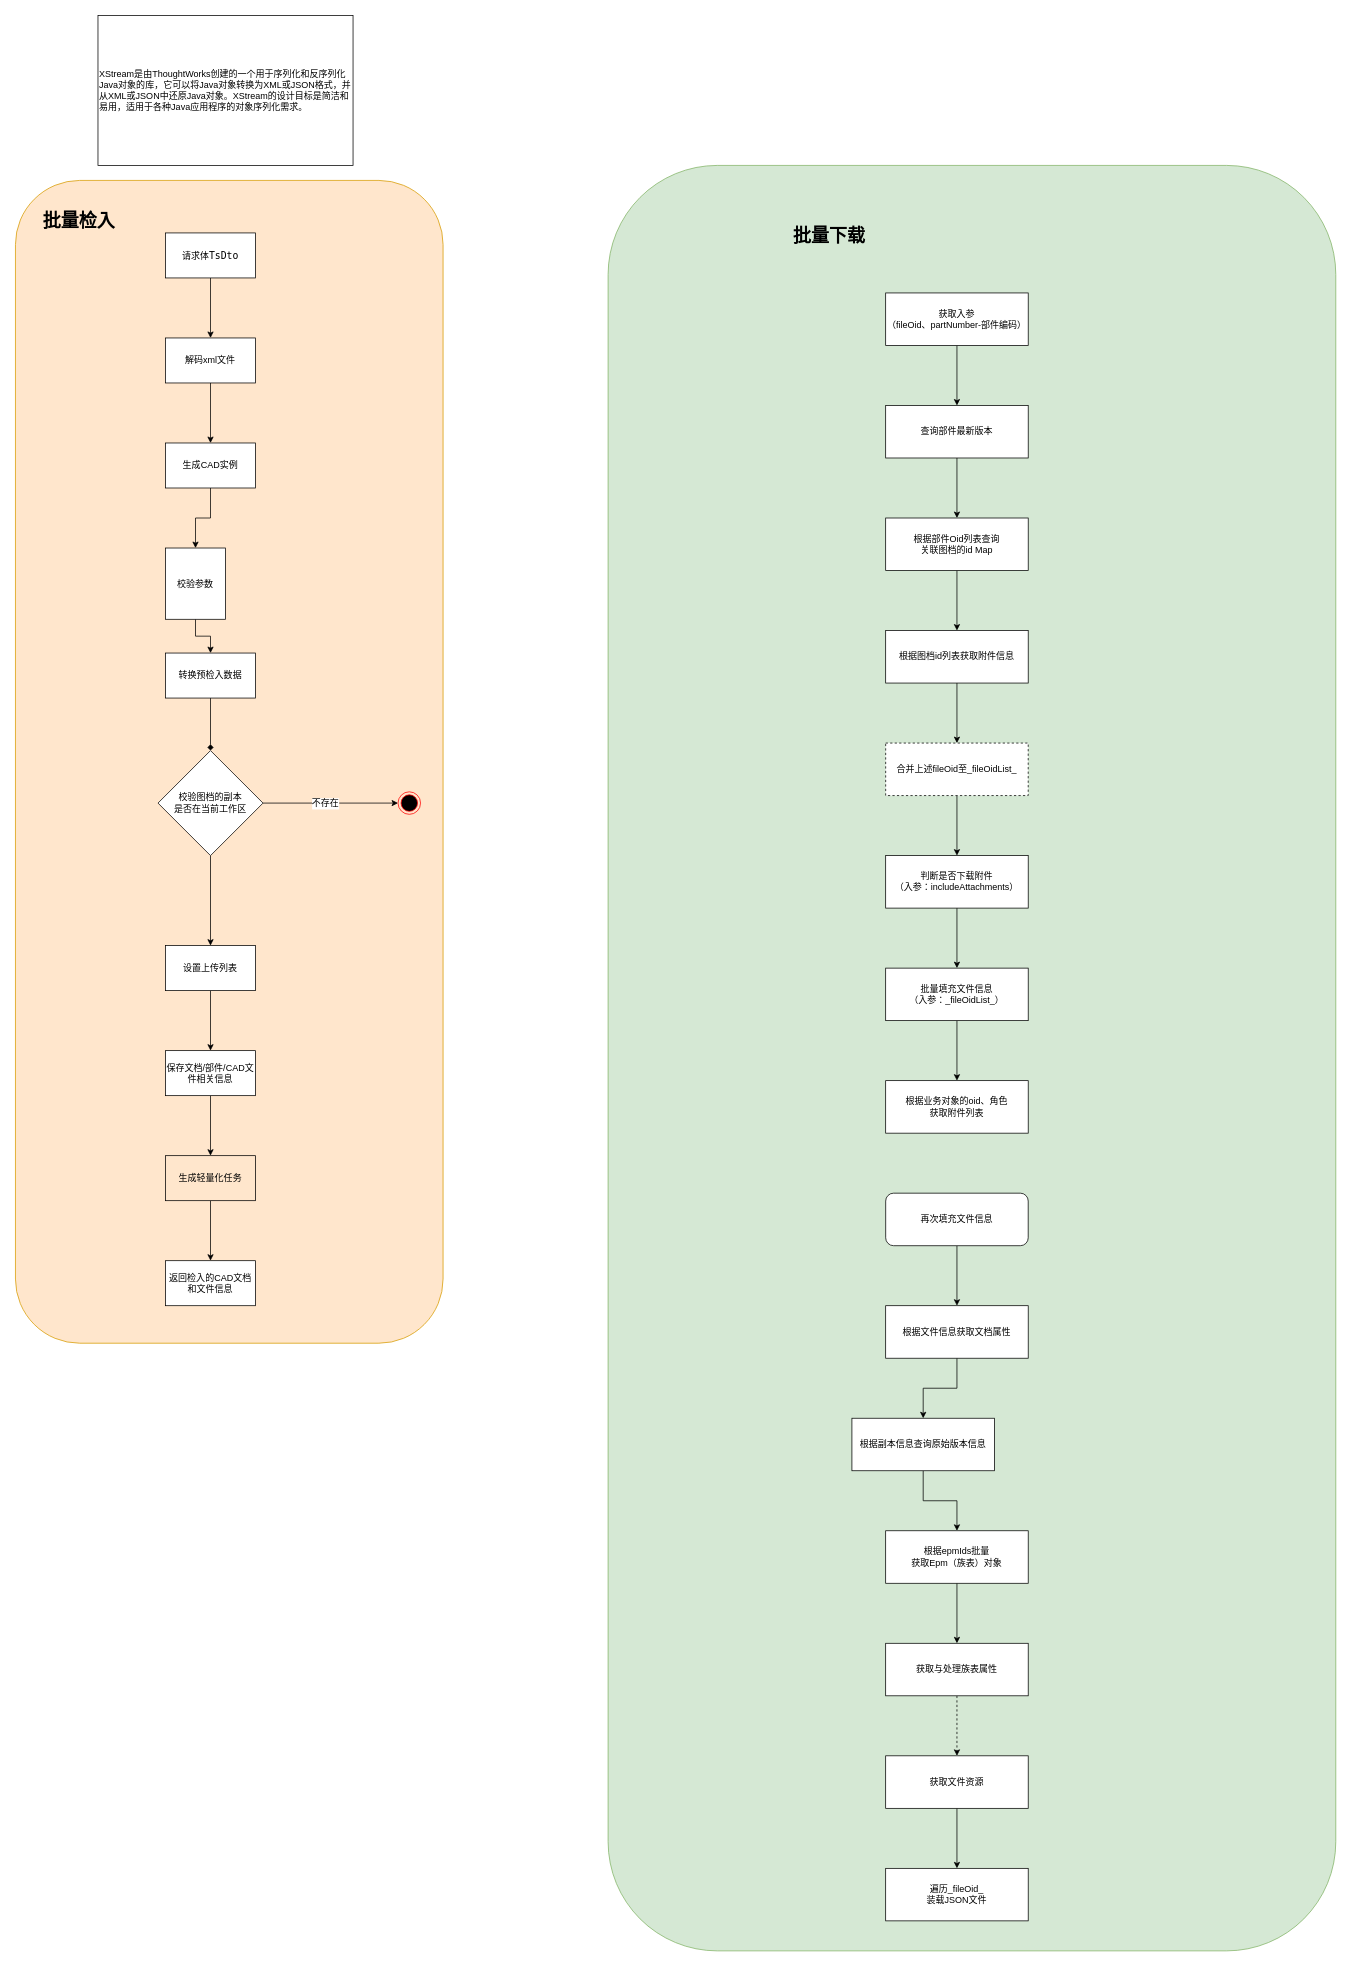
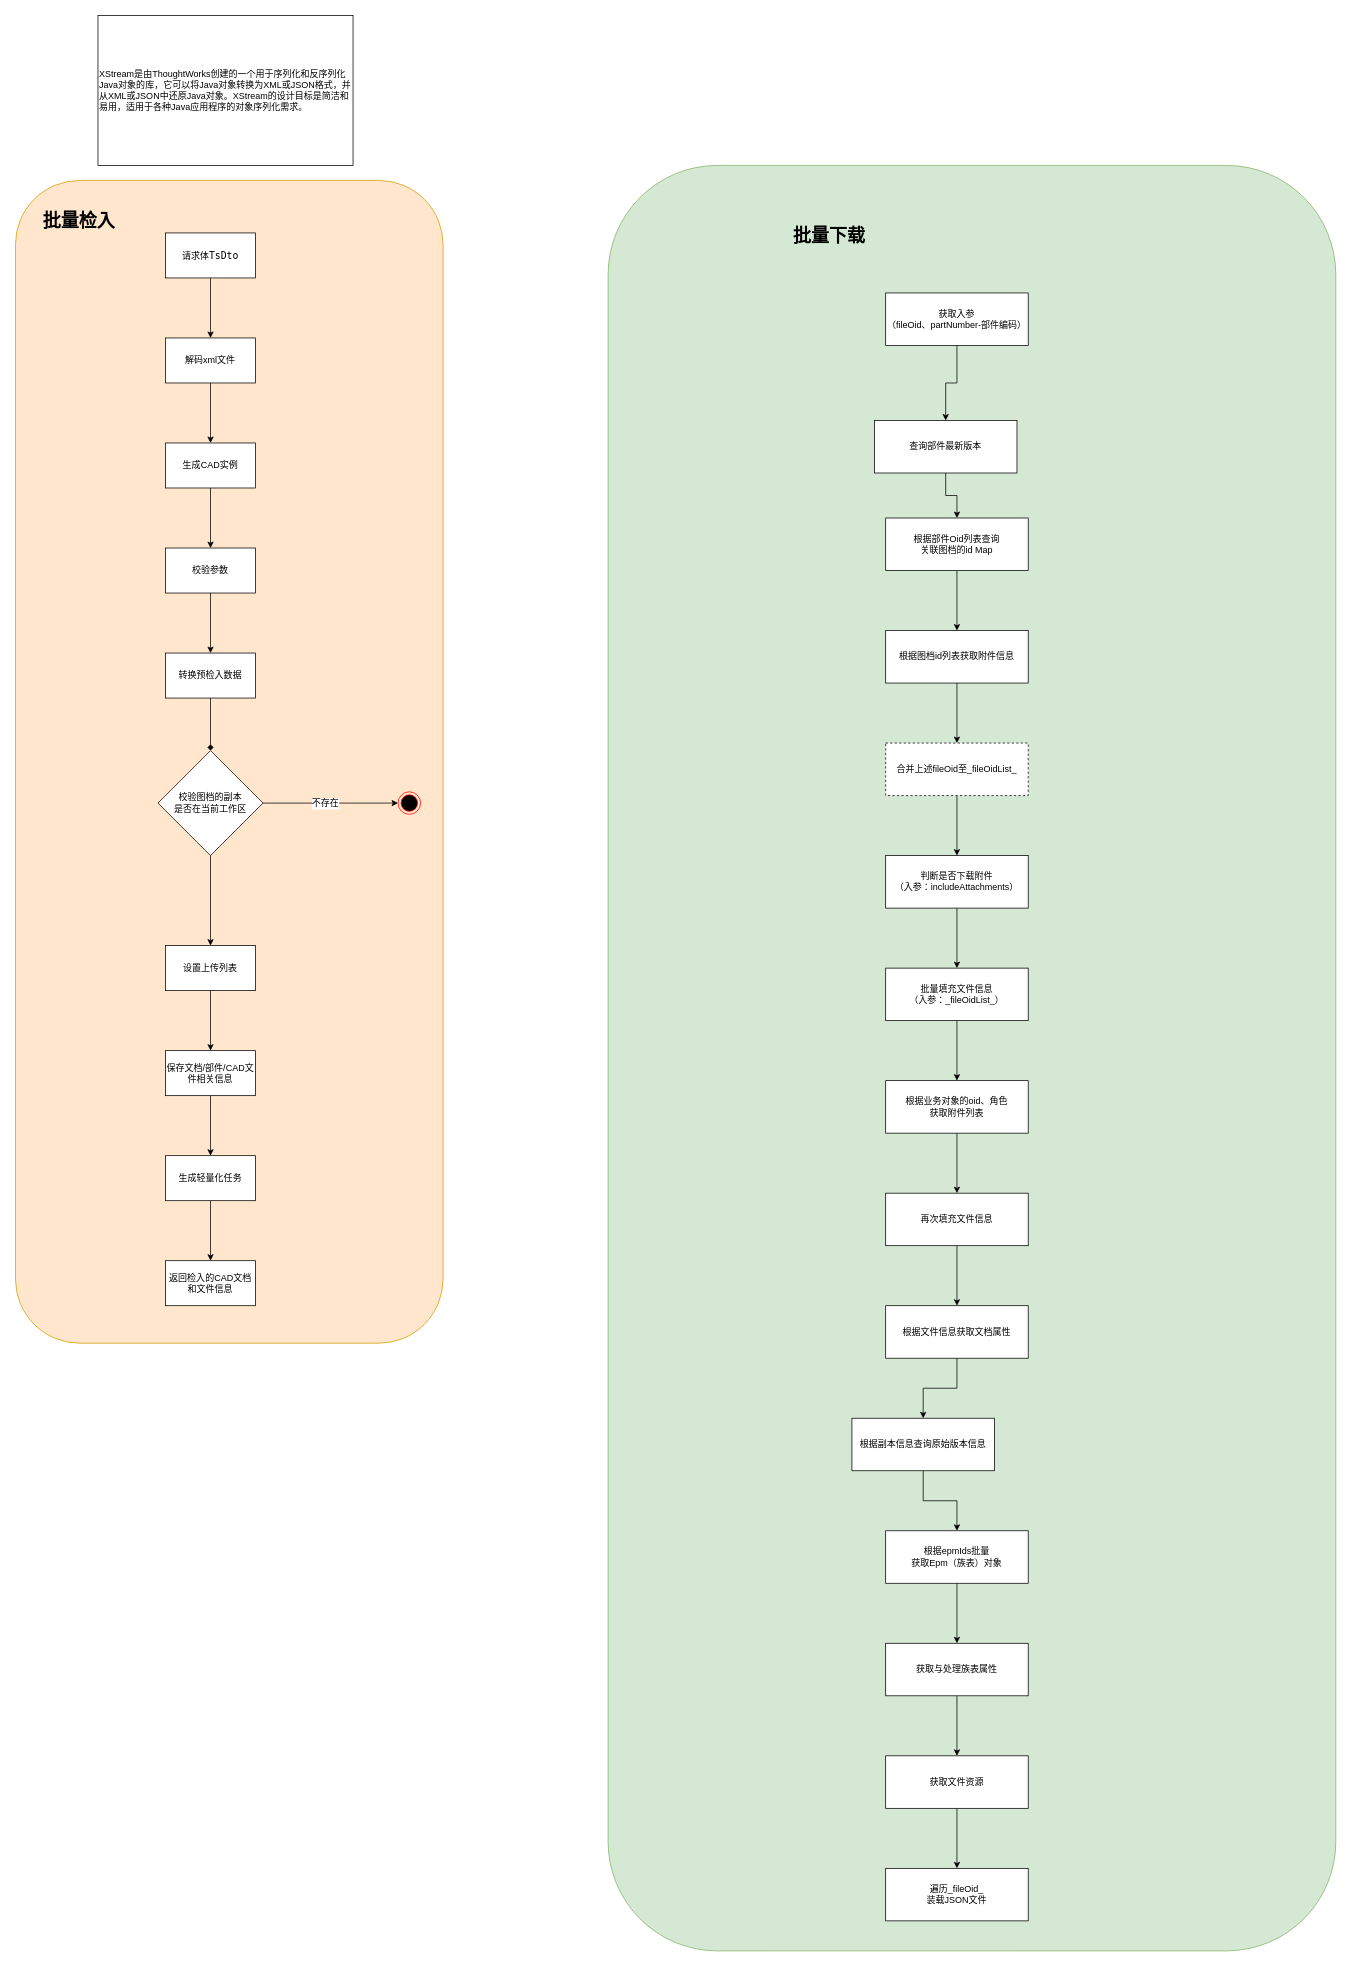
(957, 432) -> (945, 447)
(195, 584) -> (210, 570)
(210, 1178) -> (210, 1178)
none -> (957, 1186)
(957, 1219) -> (957, 1219)
(957, 1723) -> (957, 1723)
